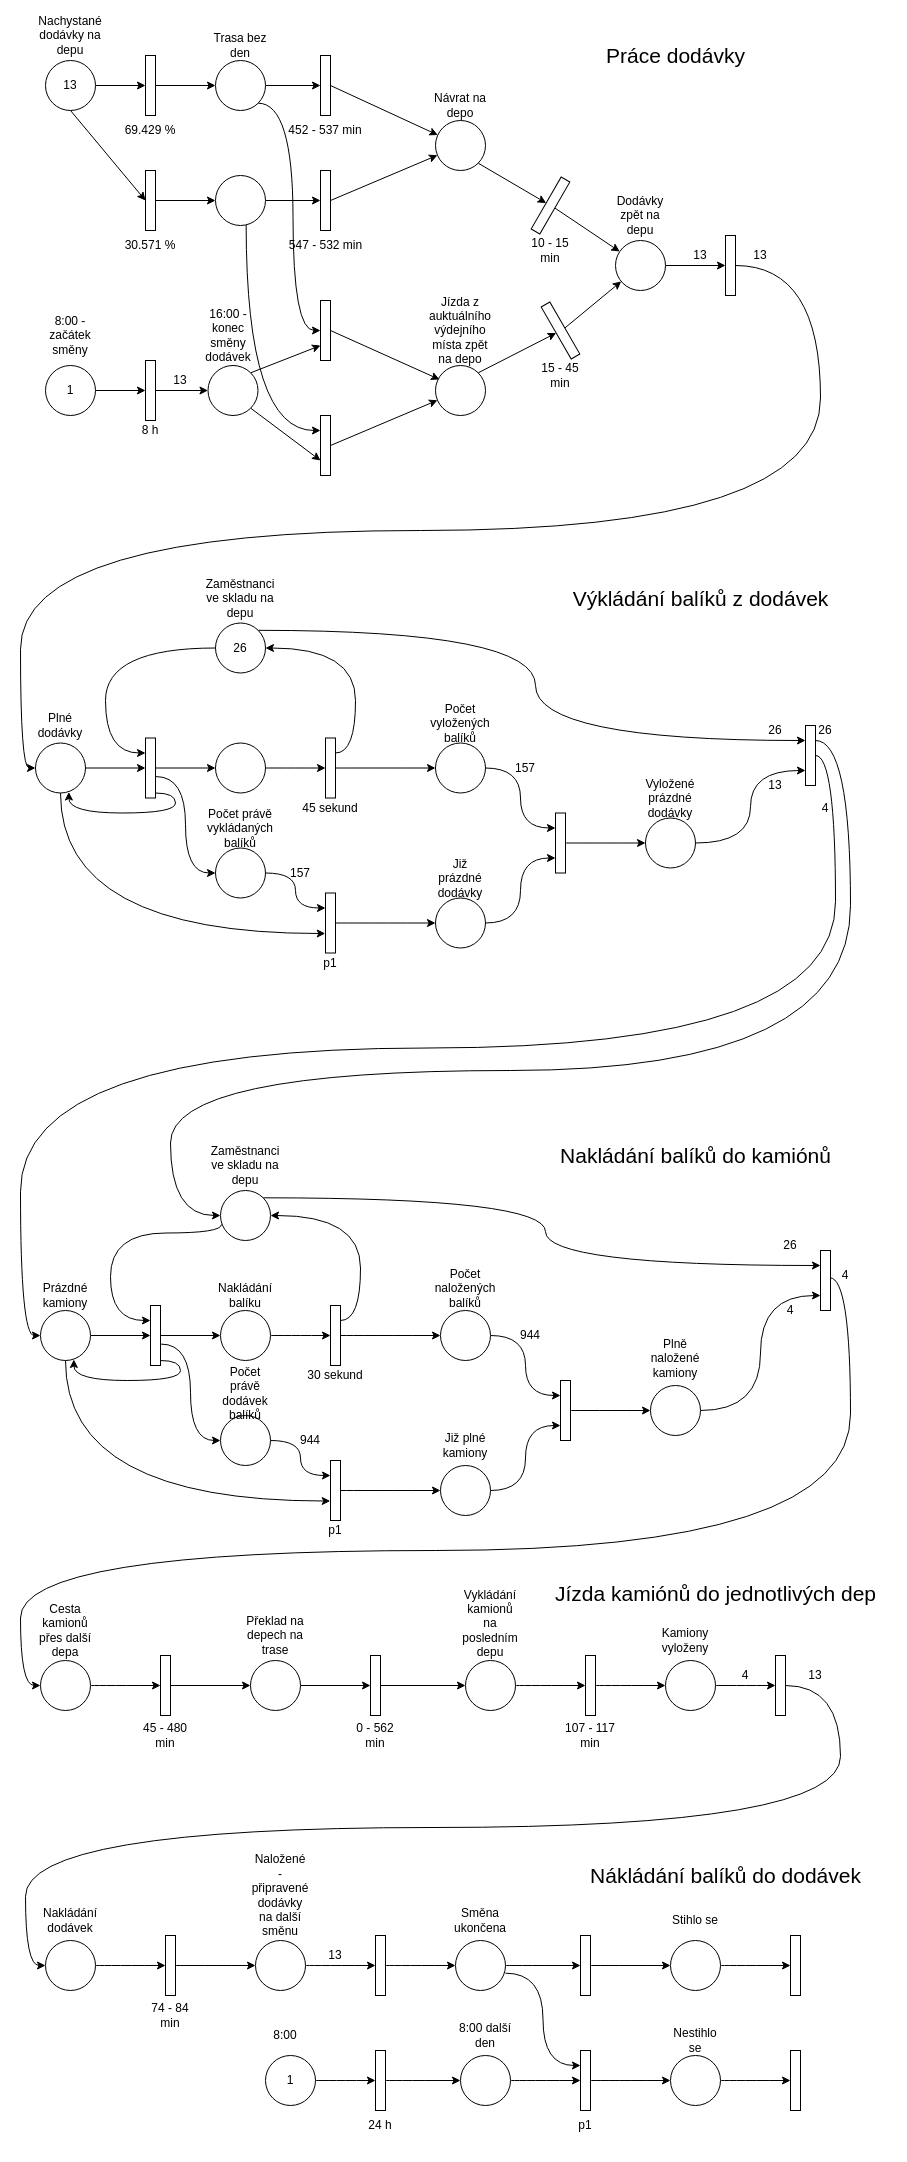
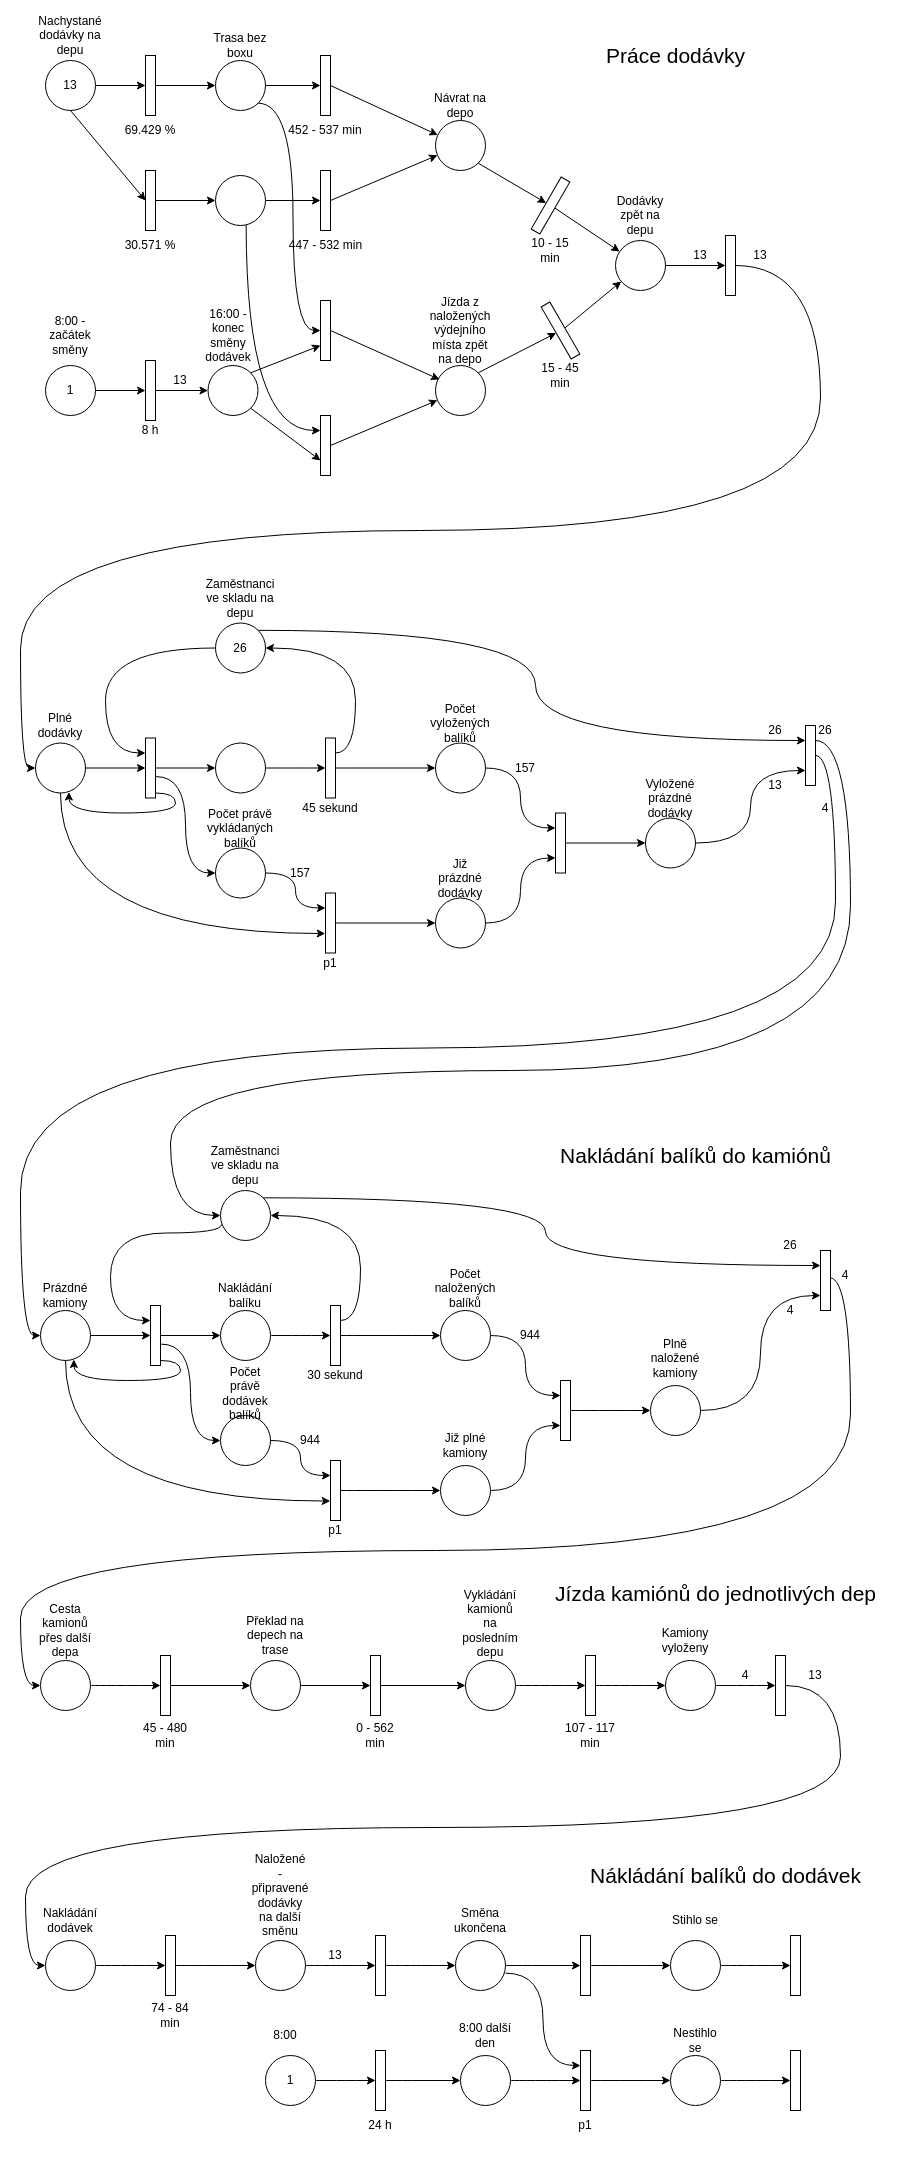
(241, 46) -> (241, 46)
(326, 246) -> (326, 246)
(461, 331) -> (461, 331)
(701, 598) -> none
